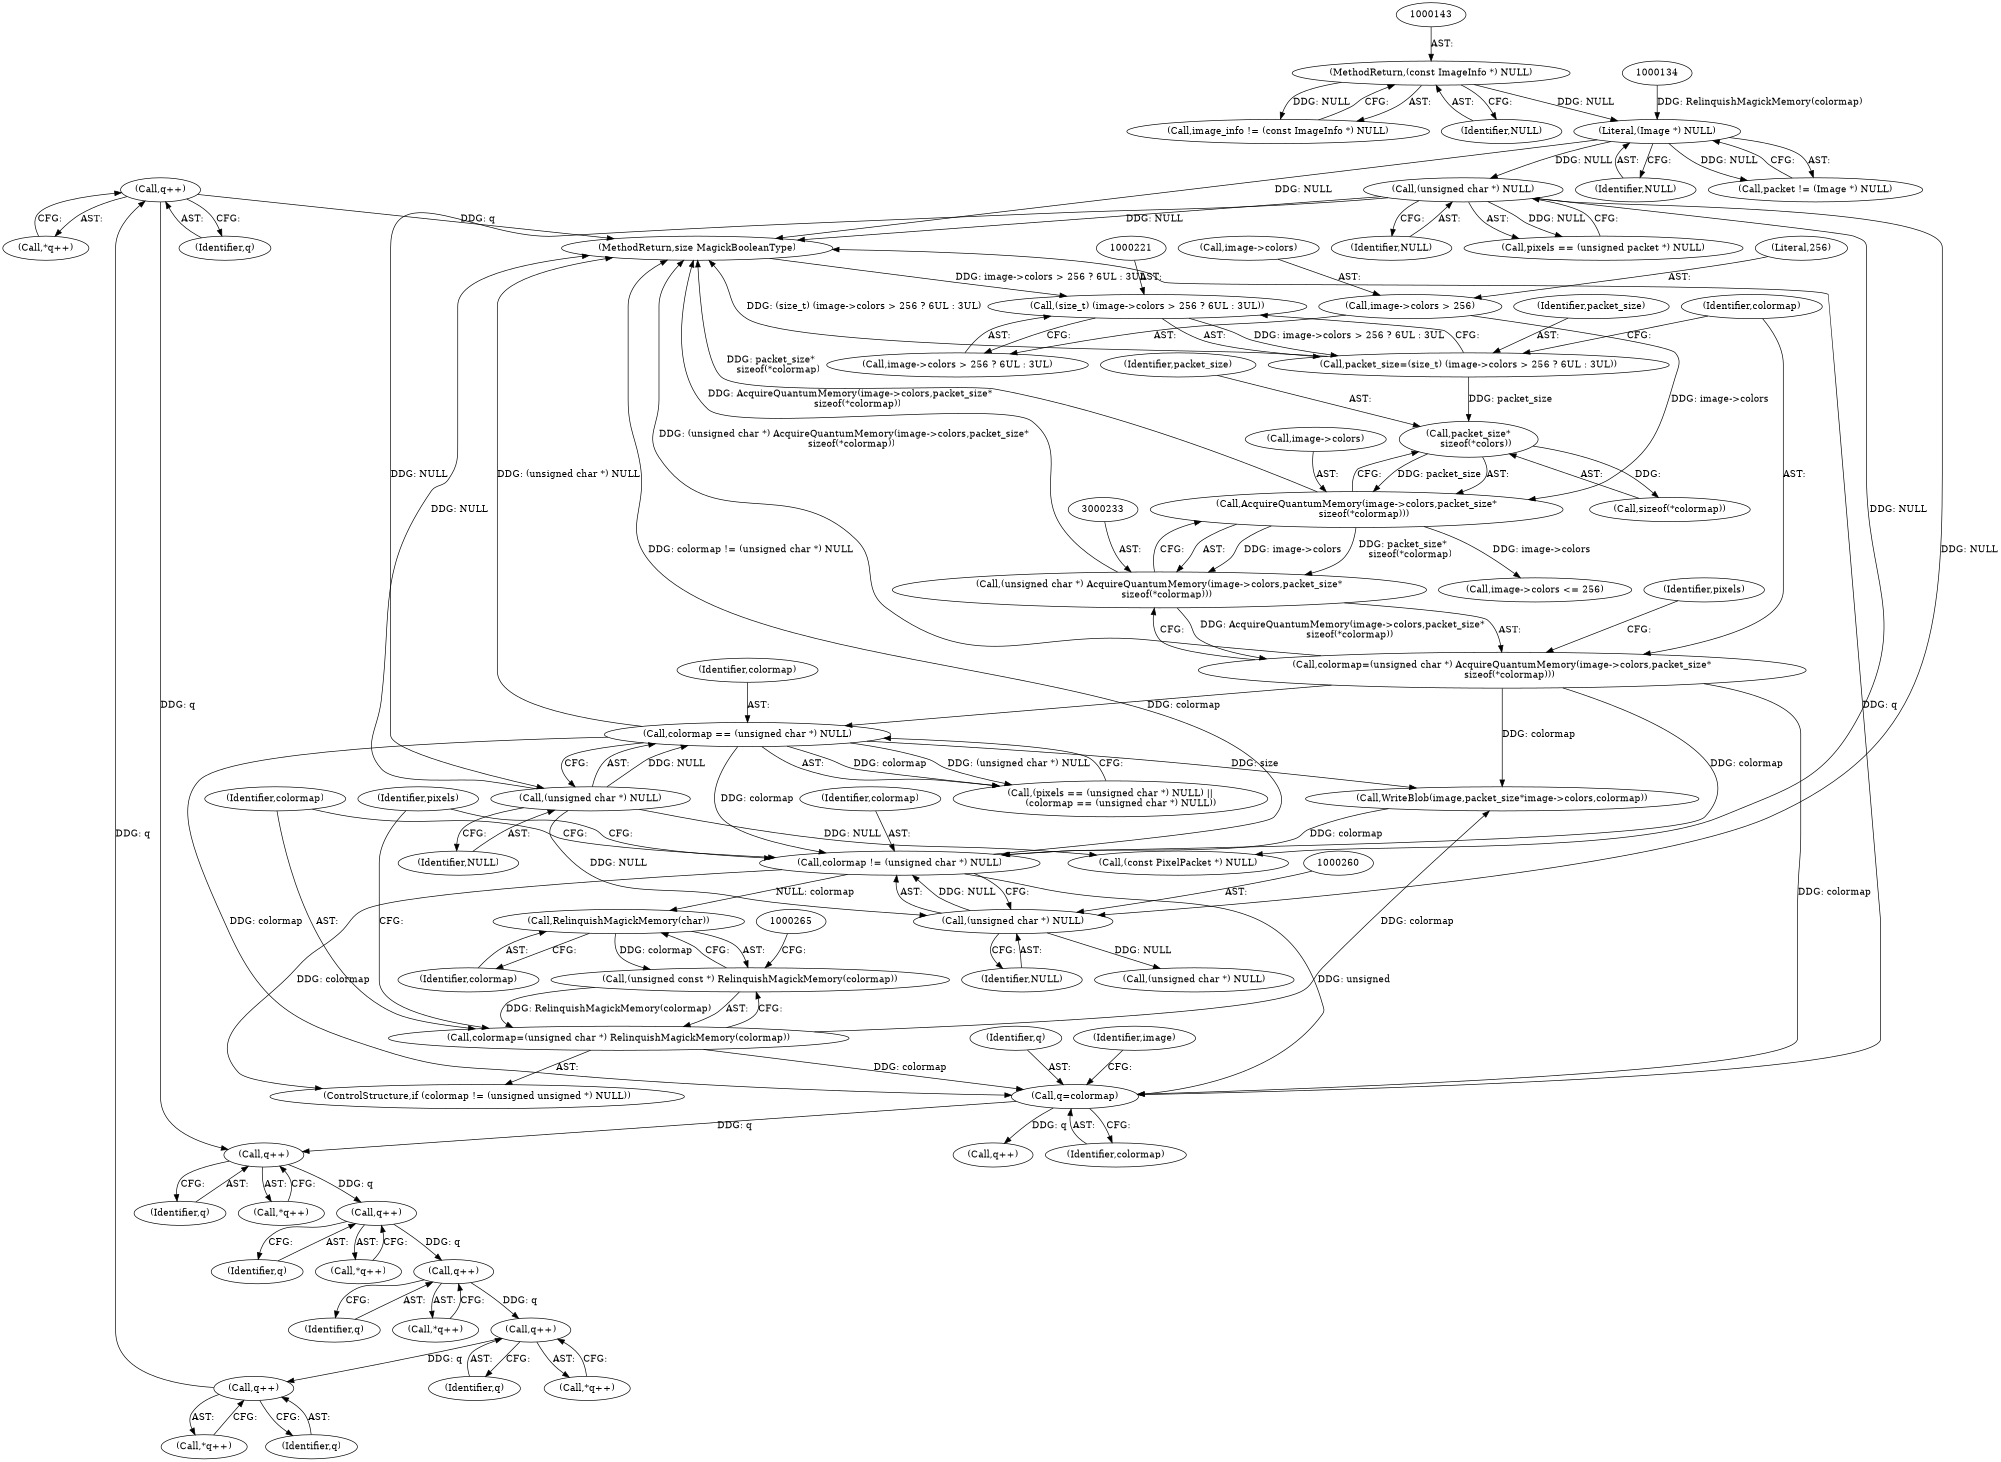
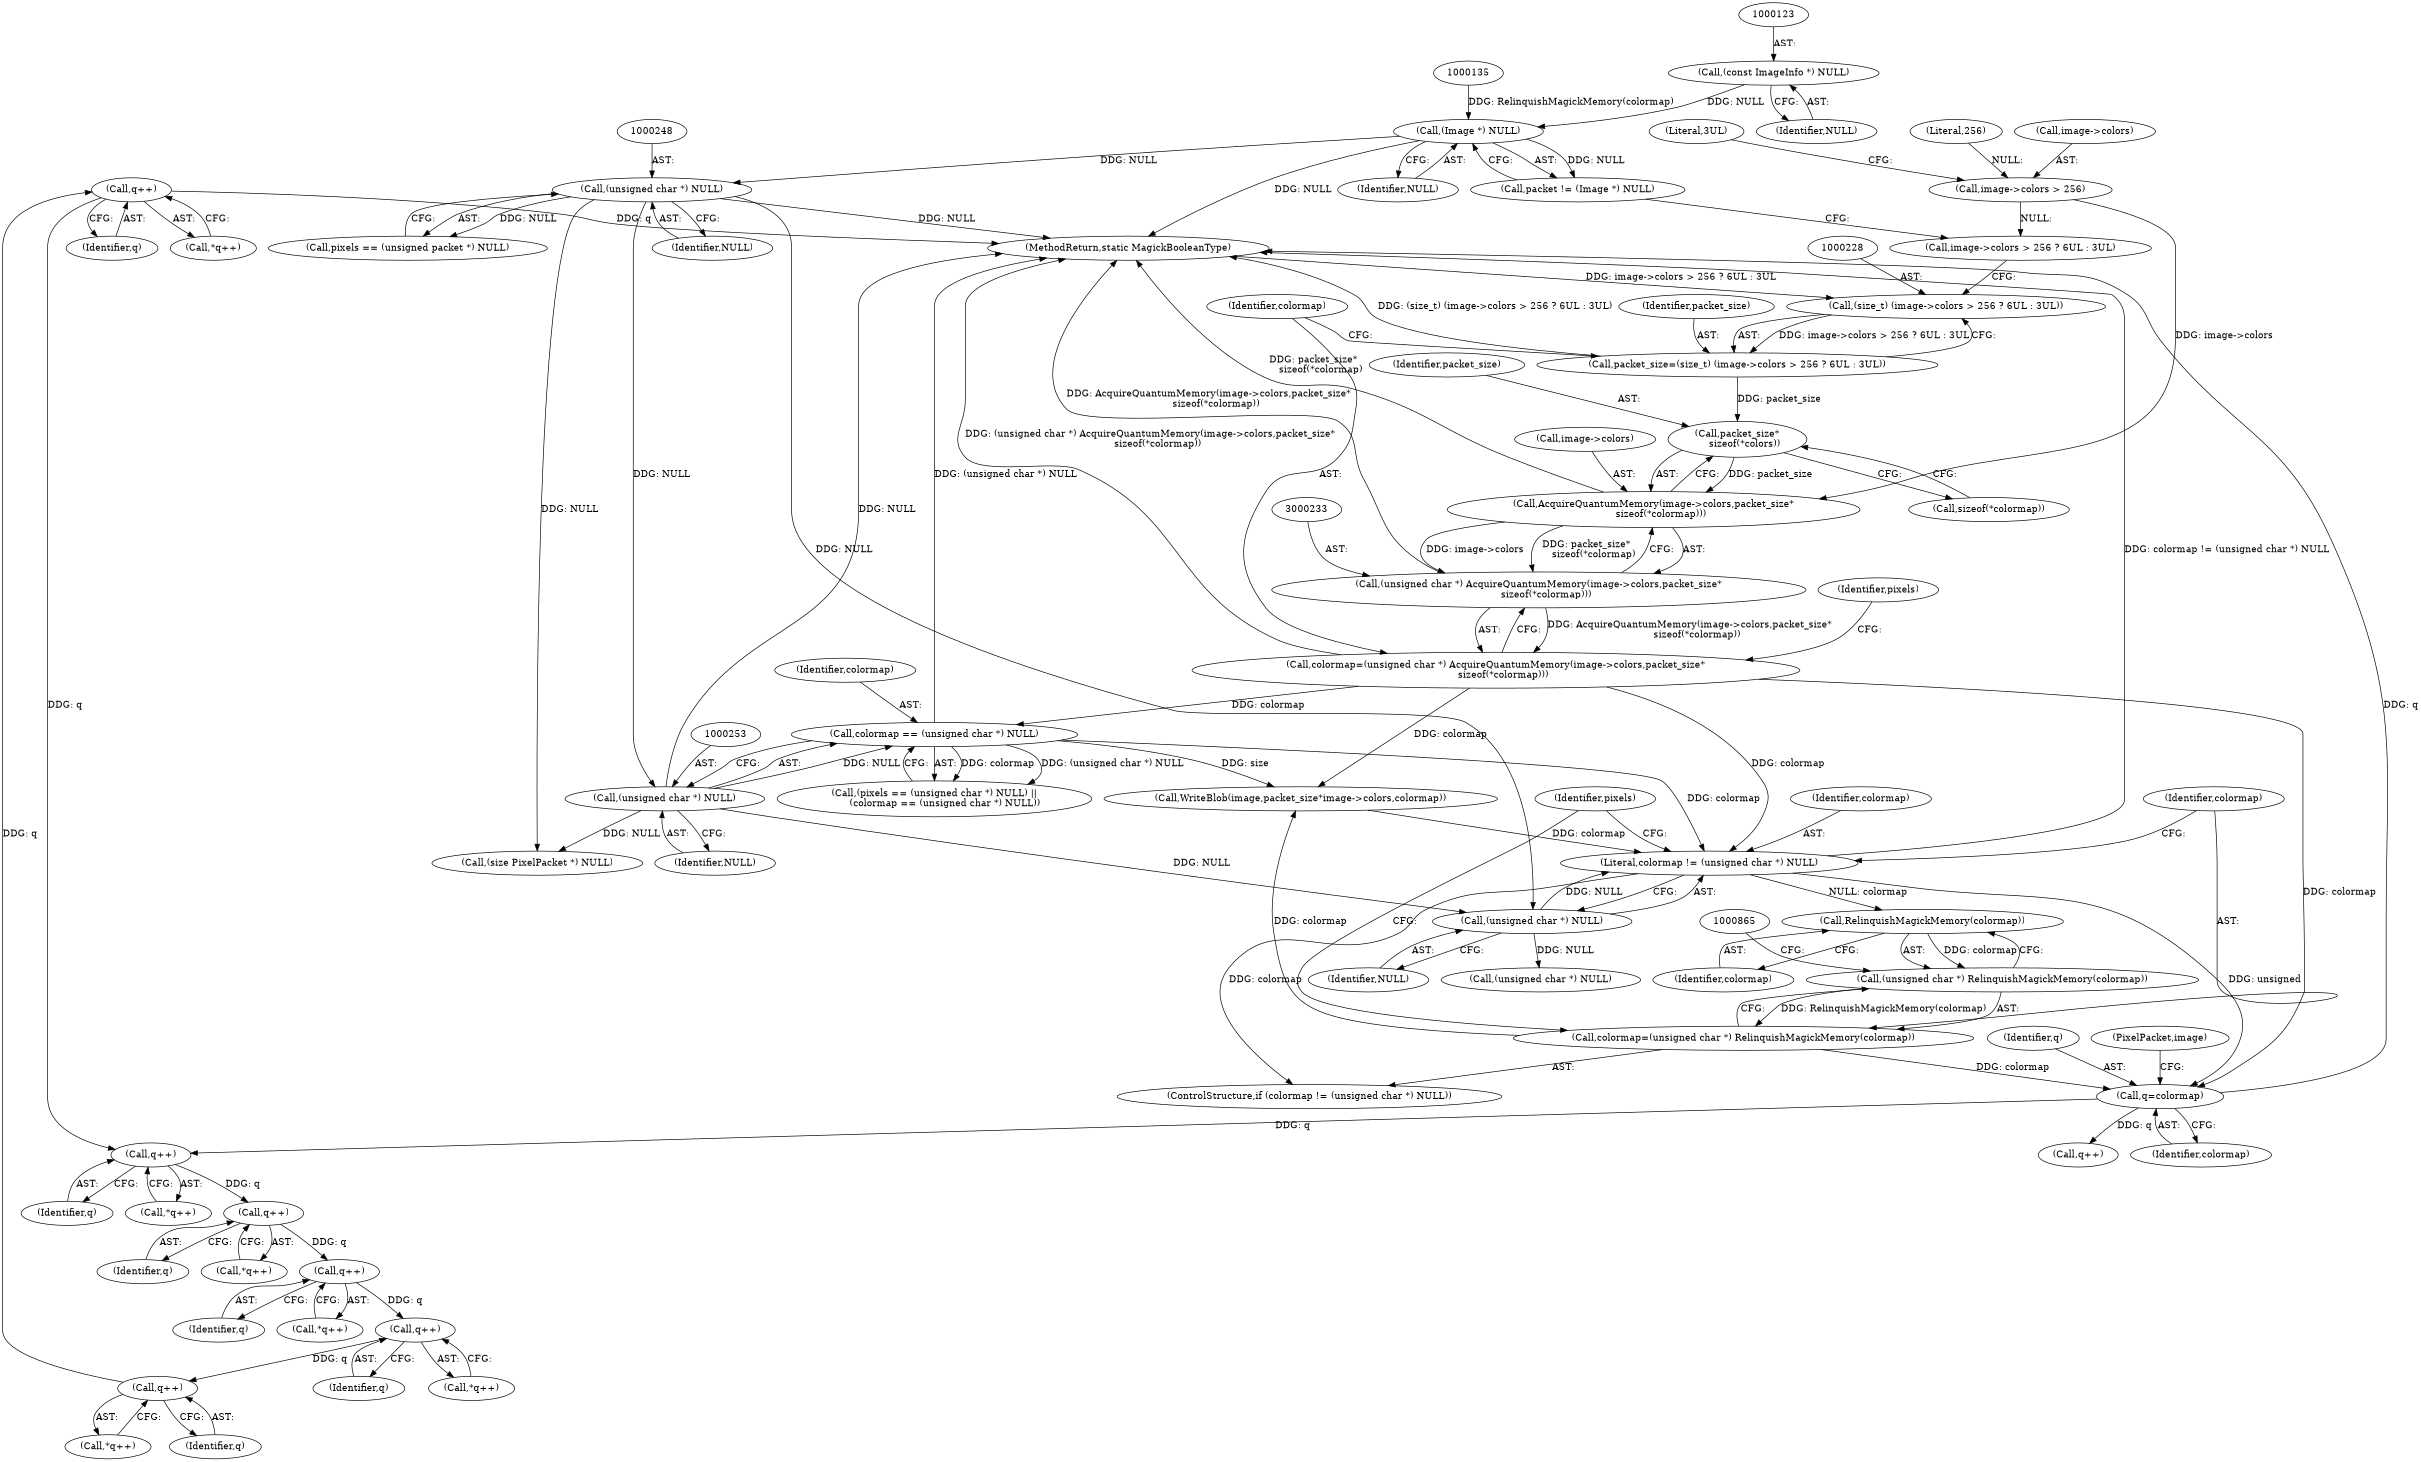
(1431, 15) -> (1774, 15)
(1431, 73) -> (1774, 73)
(1657, 73) -> (1468, 73)
none -> (652, 131)
(1278, 131) -> none
(1657, 131) -> (1468, 131)
none -> (1697, 131)
(697, 248) -> (1128, 248)
(1131, 248) -> (1843, 248)
(1681, 277) -> (2009, 161)
(1042, 332) -> (1793, 218)
(1001, 336) -> (2005, 277)
(1167, 336) -> (2038, 219)
(1593, 474) -> (1946, 474)
(1649, 474) -> (1891, 474)
(1535, 590) -> none
none -> (726, 735)
(900, 863) -> (1709, 863)
(1178, 863) -> (537, 863)
(1339, 863) -> none
(619, 922) -> (1923, 922)
(791, 922) -> (1735, 922)
(750, 980) -> (2002, 980)
(311, 1024) -> none
(1135, 1038) -> (2160, 1038)
(477, 1097) -> (1309, 1097)
